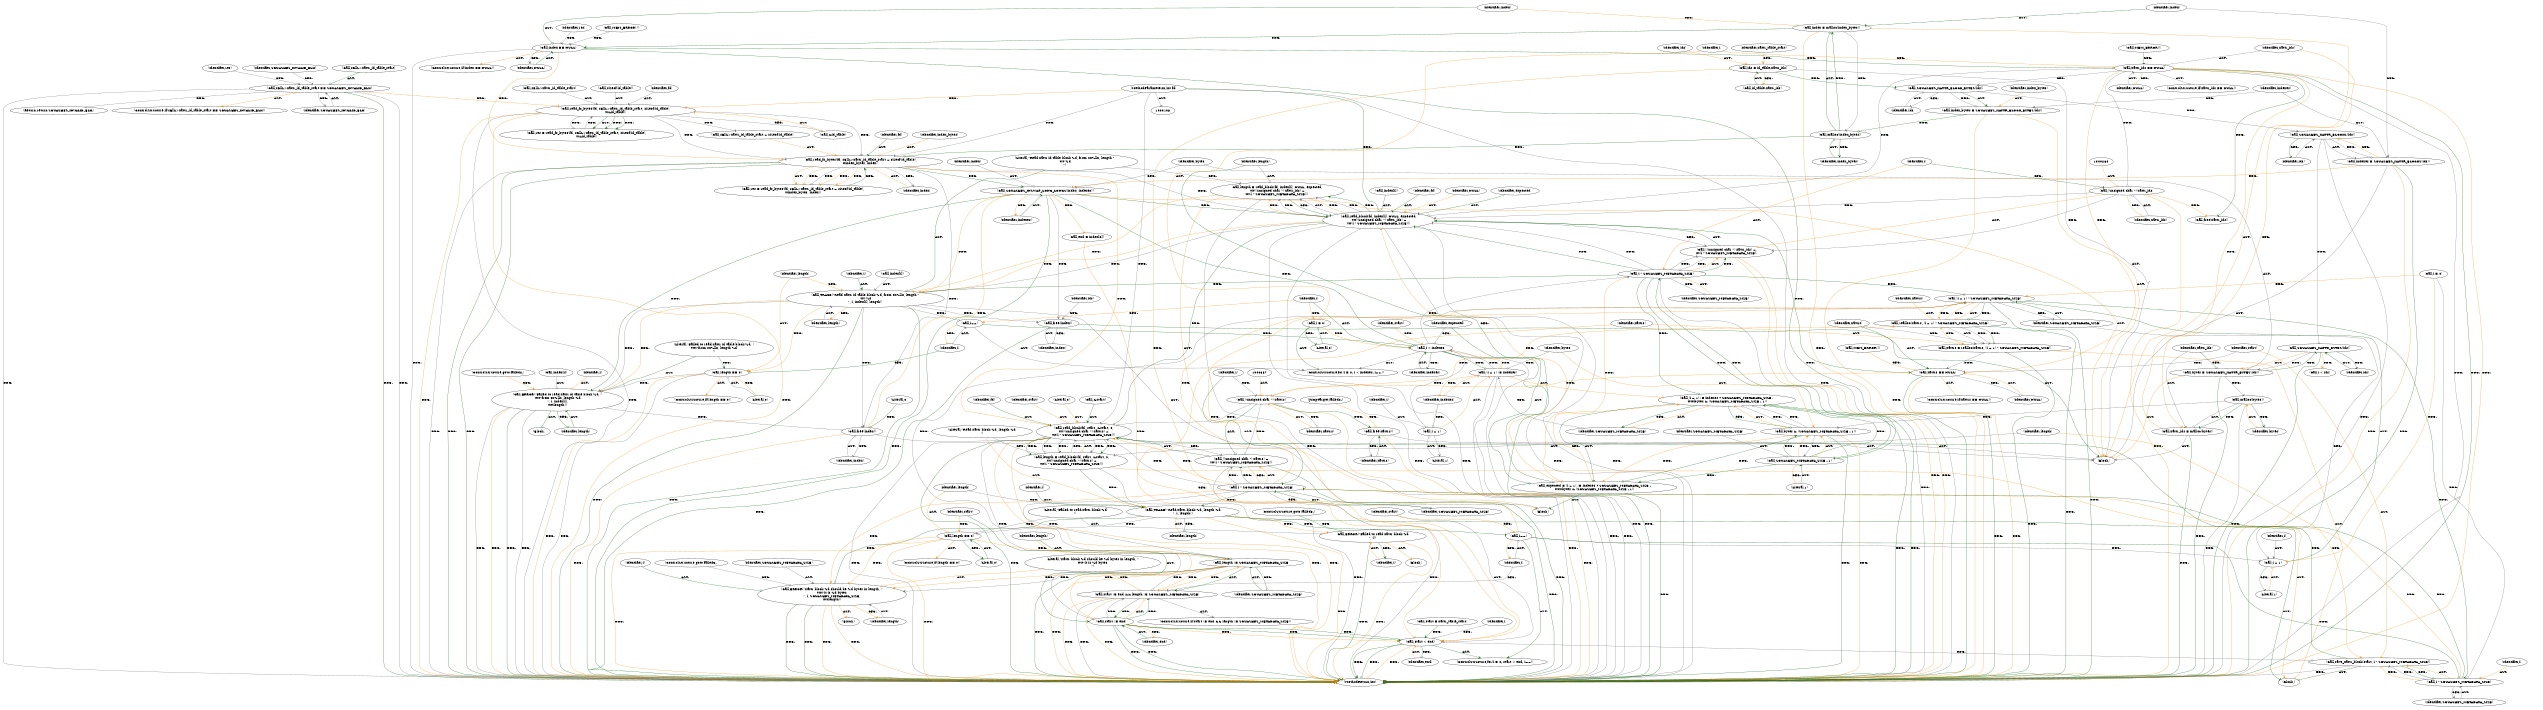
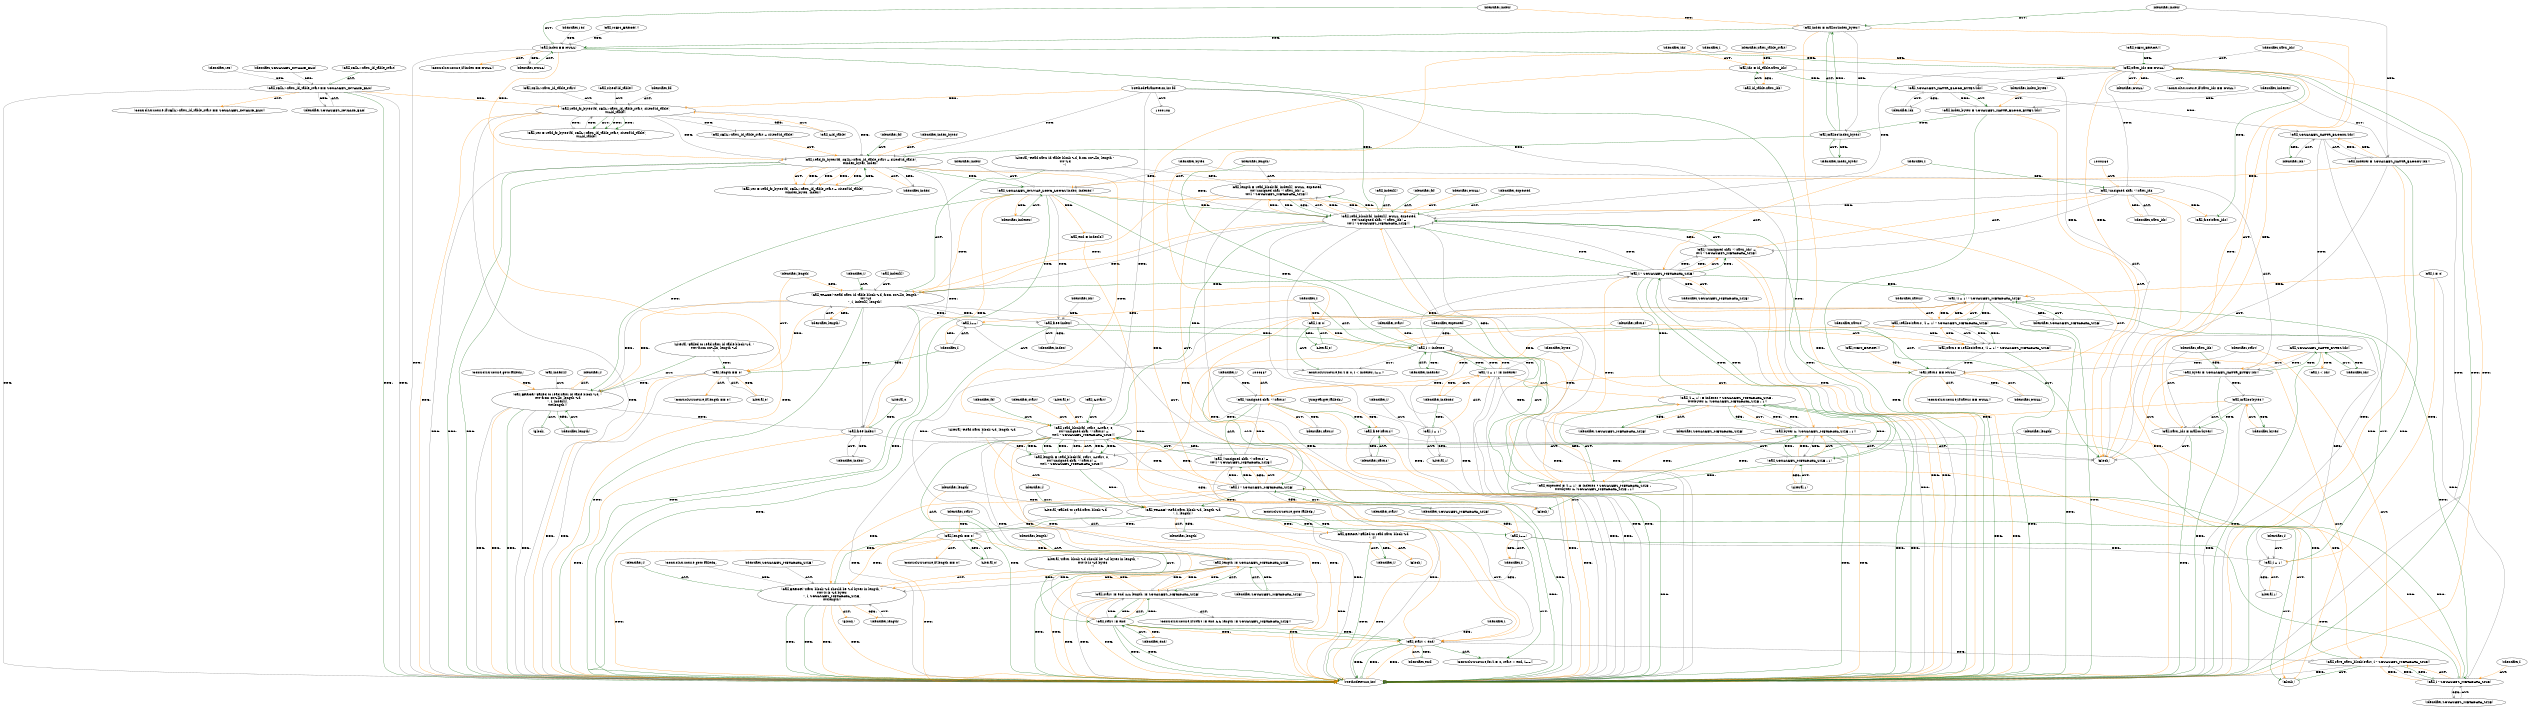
(59, 111) -> none
(1357, 412) -> (1357, 412)
(2032, 413) -> (2032, 413)
(1984, 584) -> (1984, 584)
(1442, 622) -> none
